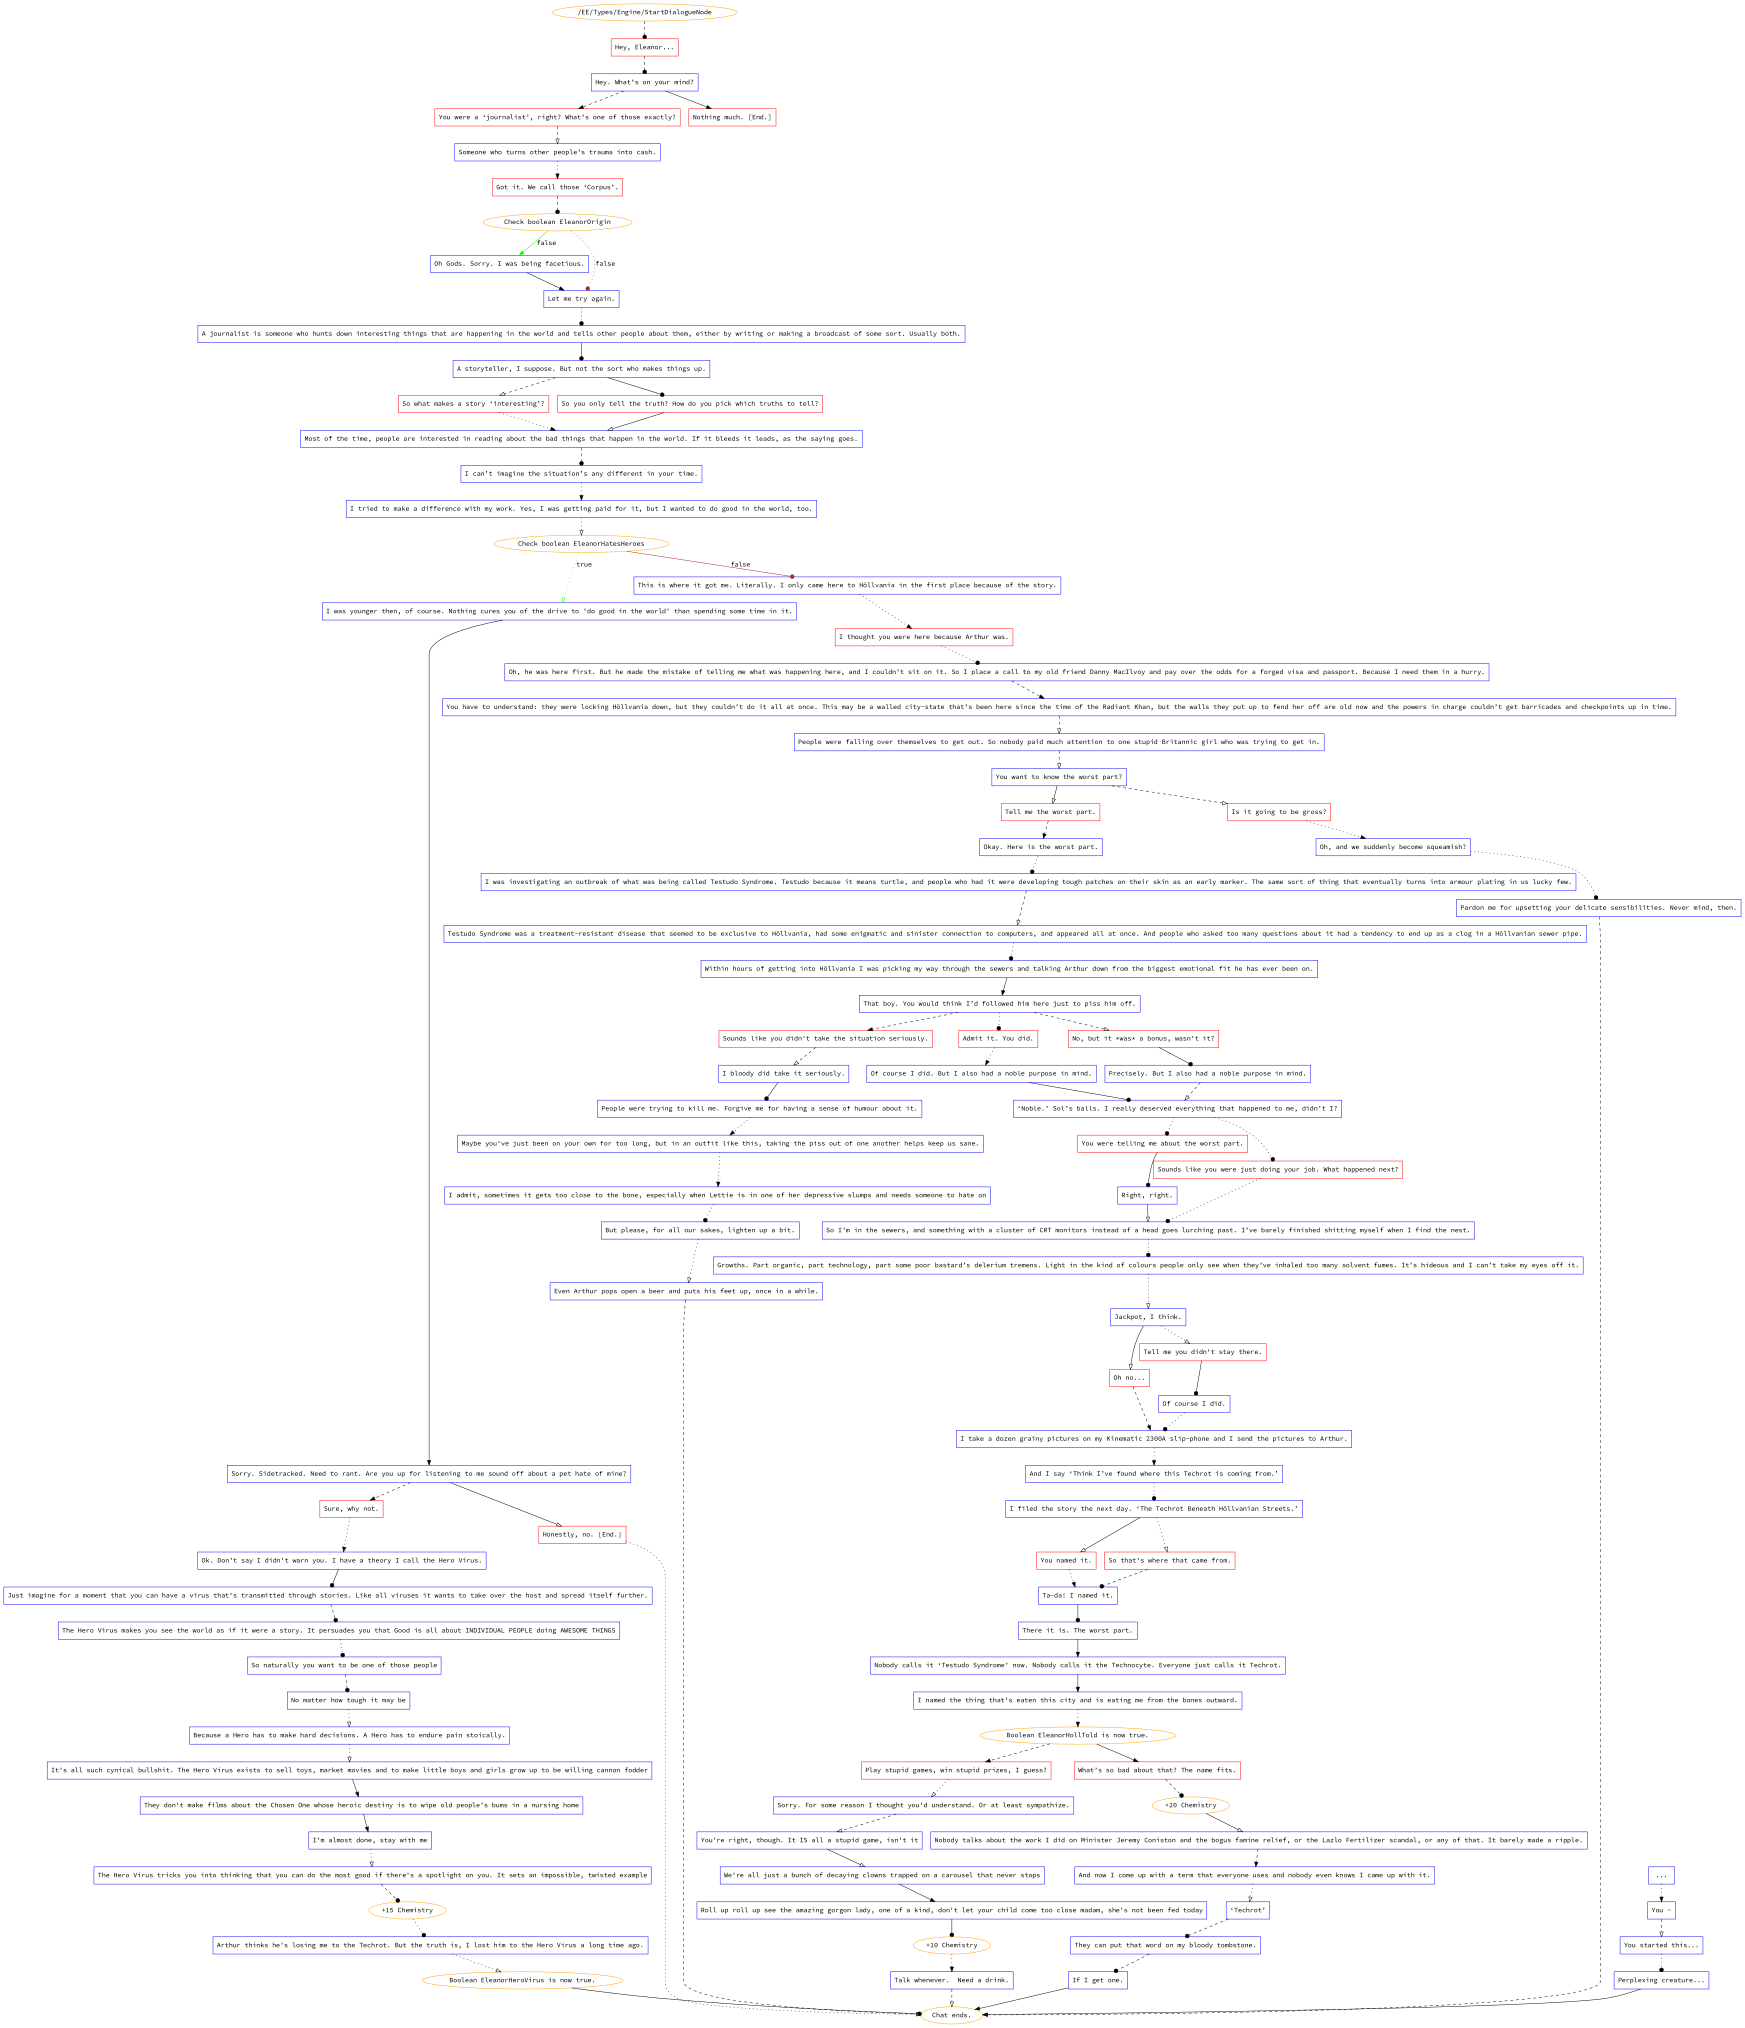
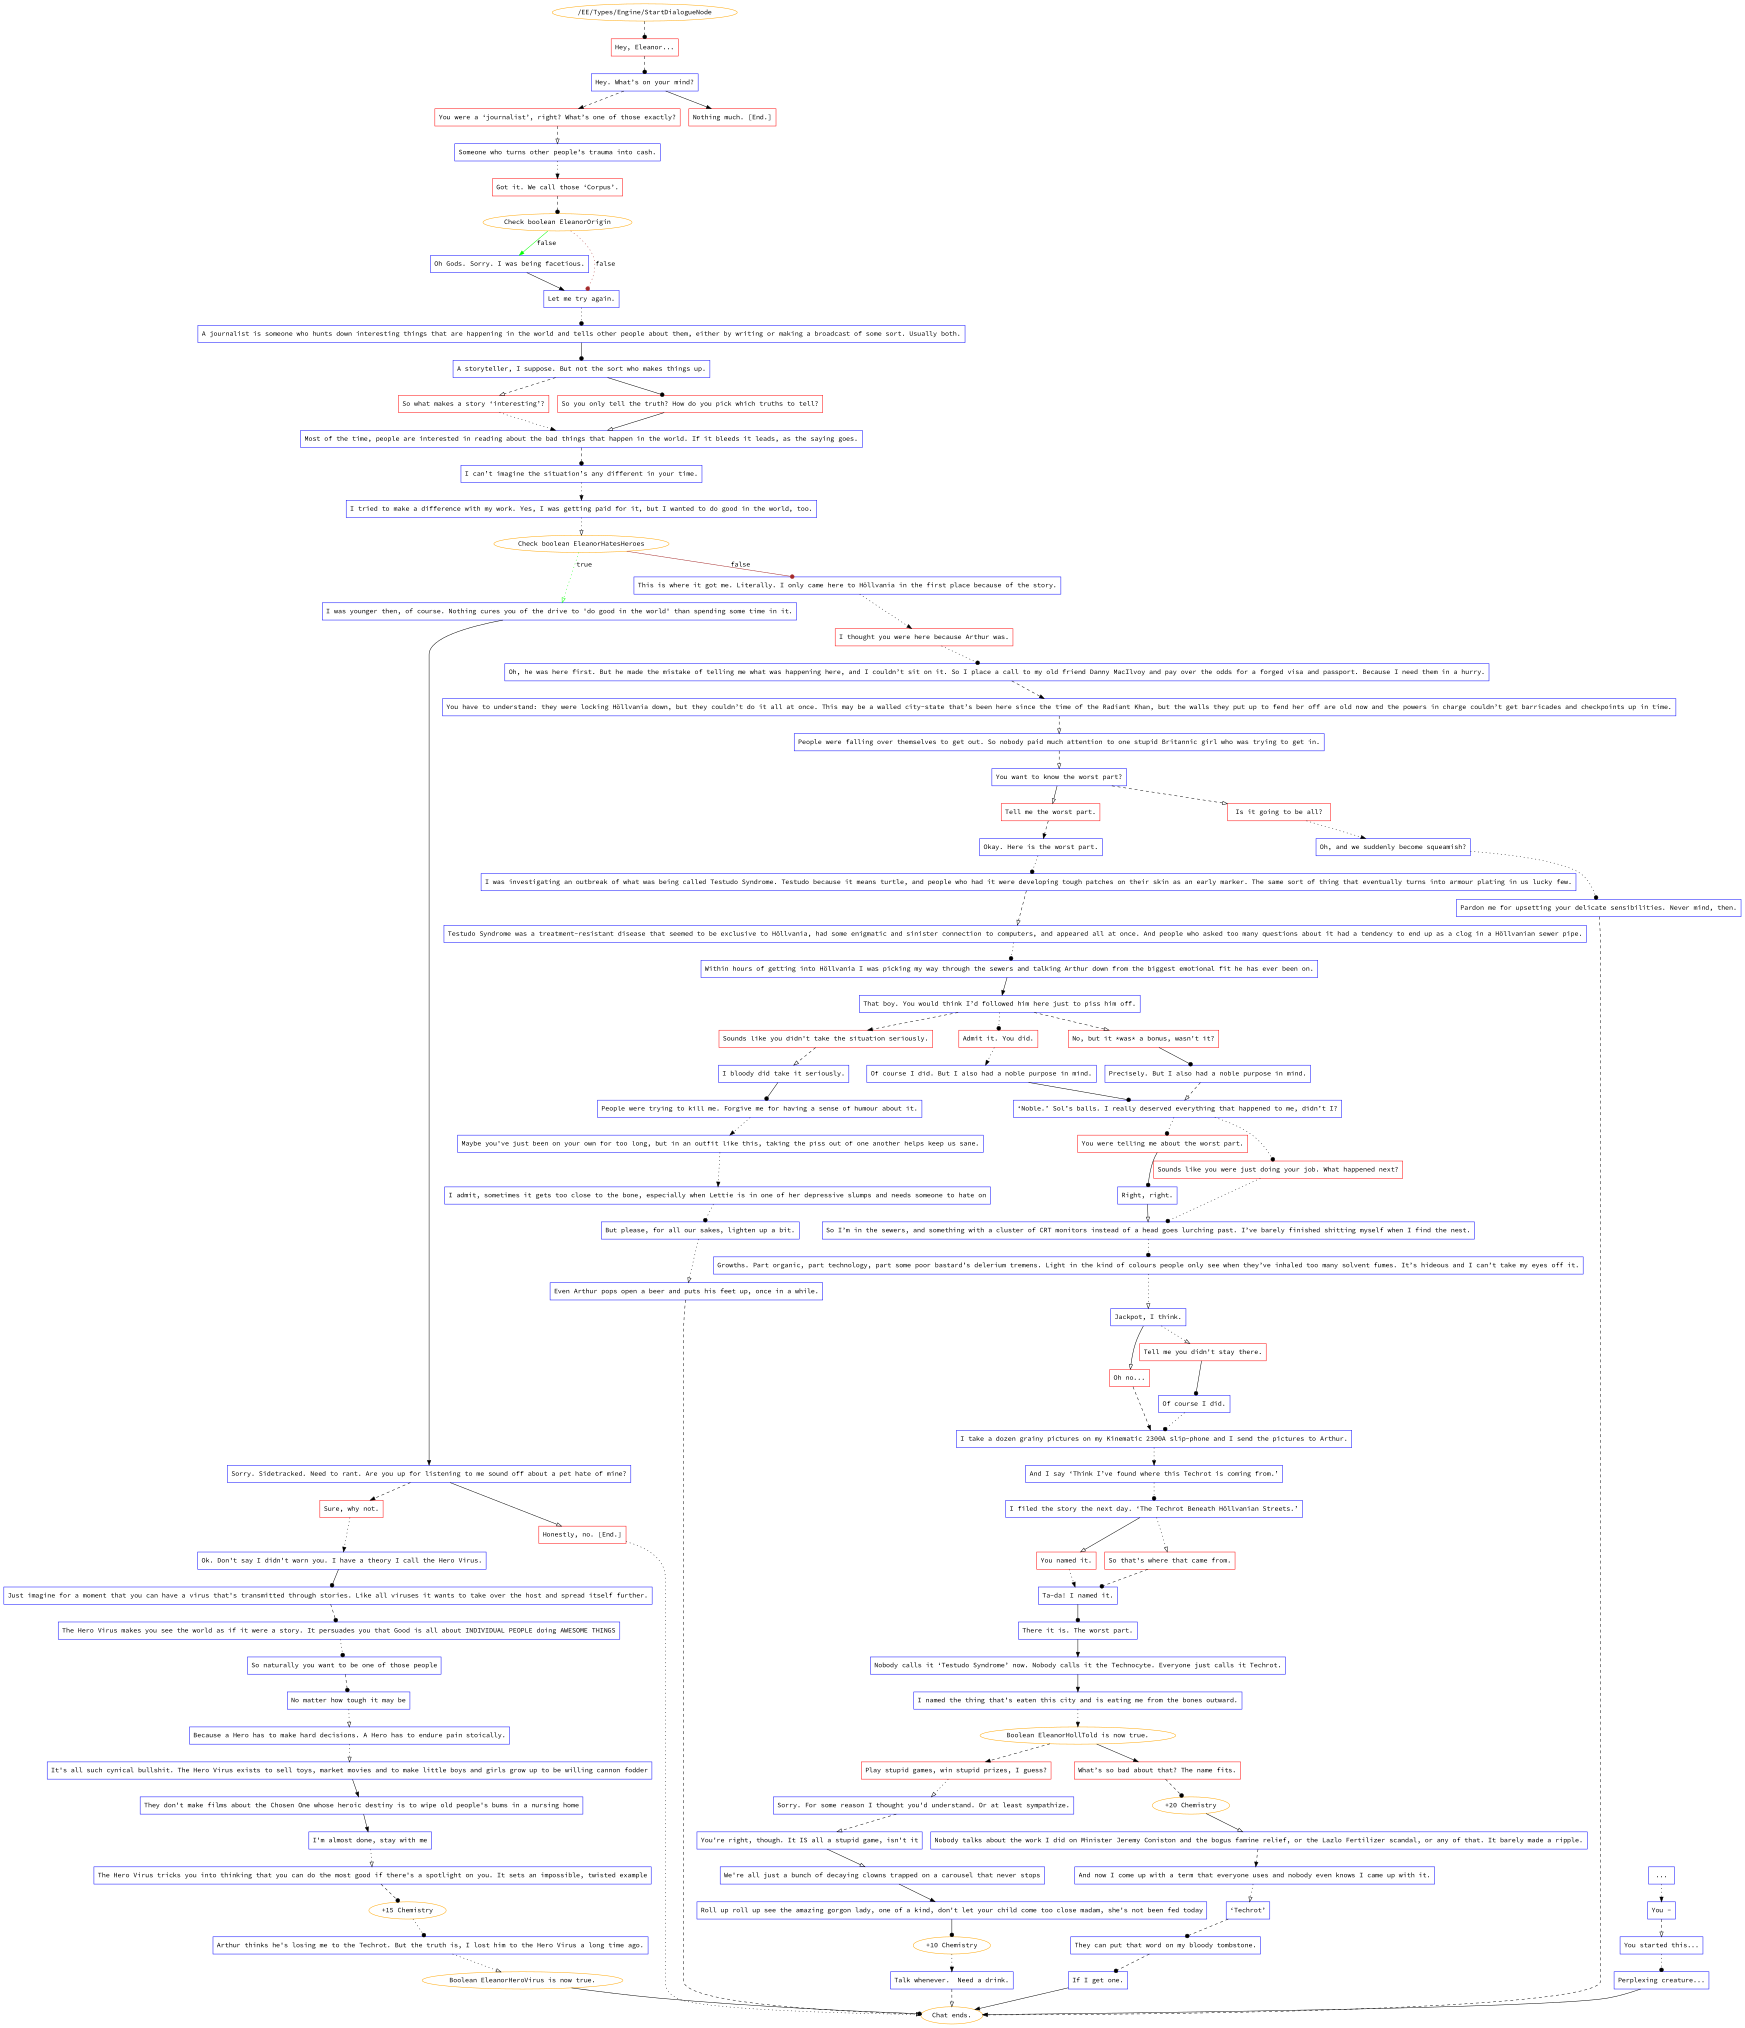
(1279, 812) -> (1279, 812)
